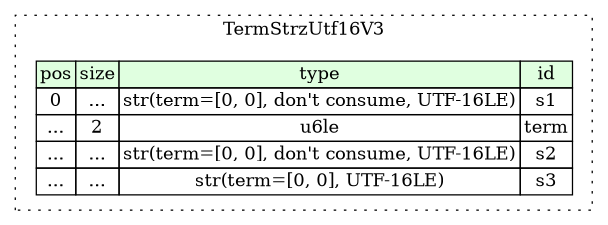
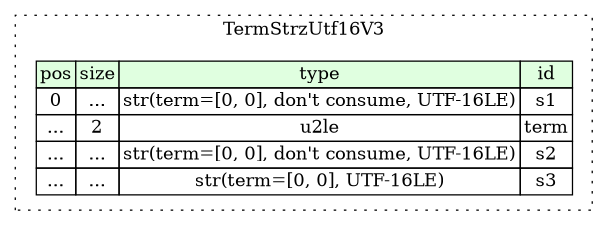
(320, 127) -> (320, 127)
